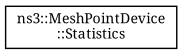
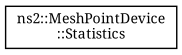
(91, 27) -> (91, 27)
